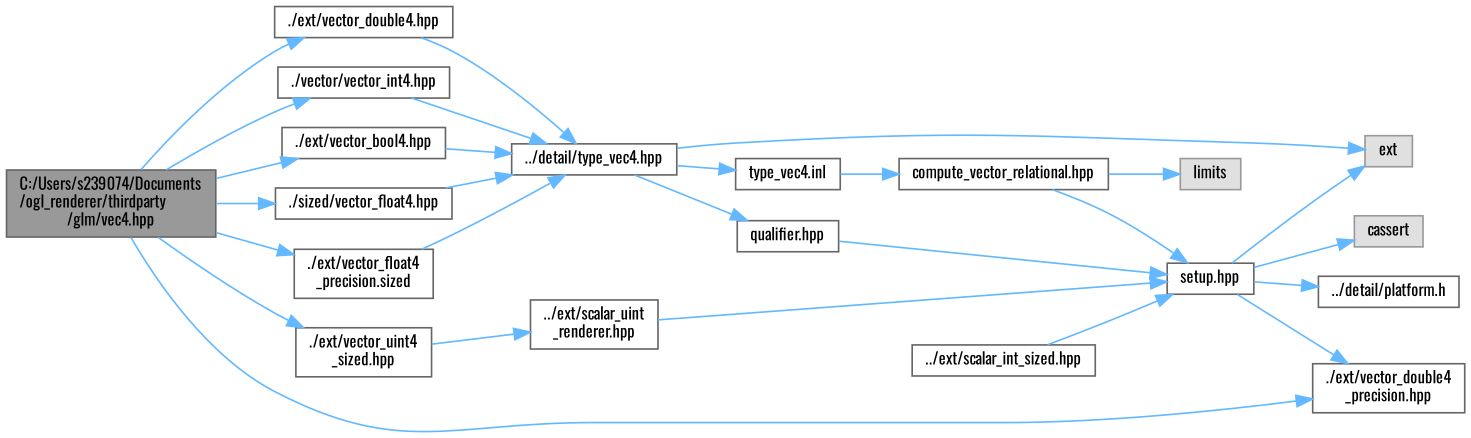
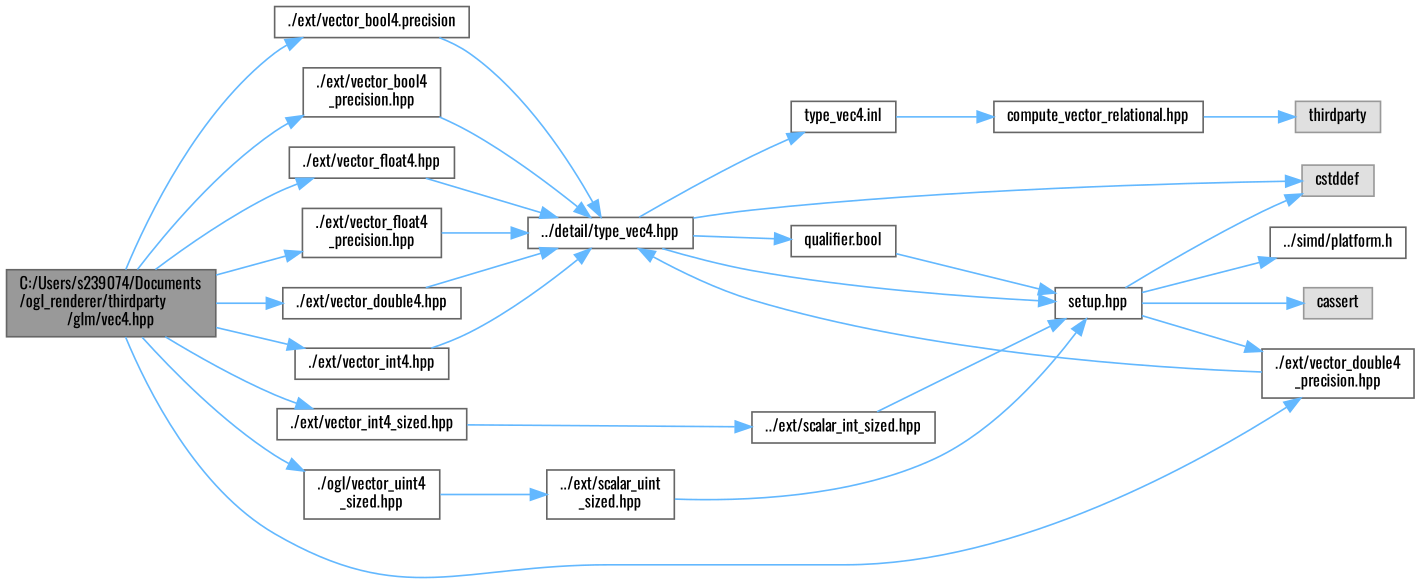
(364, 83) -> (372, 364)
none -> (372, 92)
(364, 143) -> (372, 22)
(1389, 151) -> (1338, 181)
(1211, 174) -> (1338, 117)
(364, 204) -> (372, 163)
(1115, 217) -> (849, 285)
(788, 236) -> (844, 241)
(364, 274) -> (372, 233)
(1389, 292) -> (1338, 243)
(594, 324) -> (611, 495)
none -> (951, 343)
(364, 352) -> (372, 495)
none -> (372, 424)
